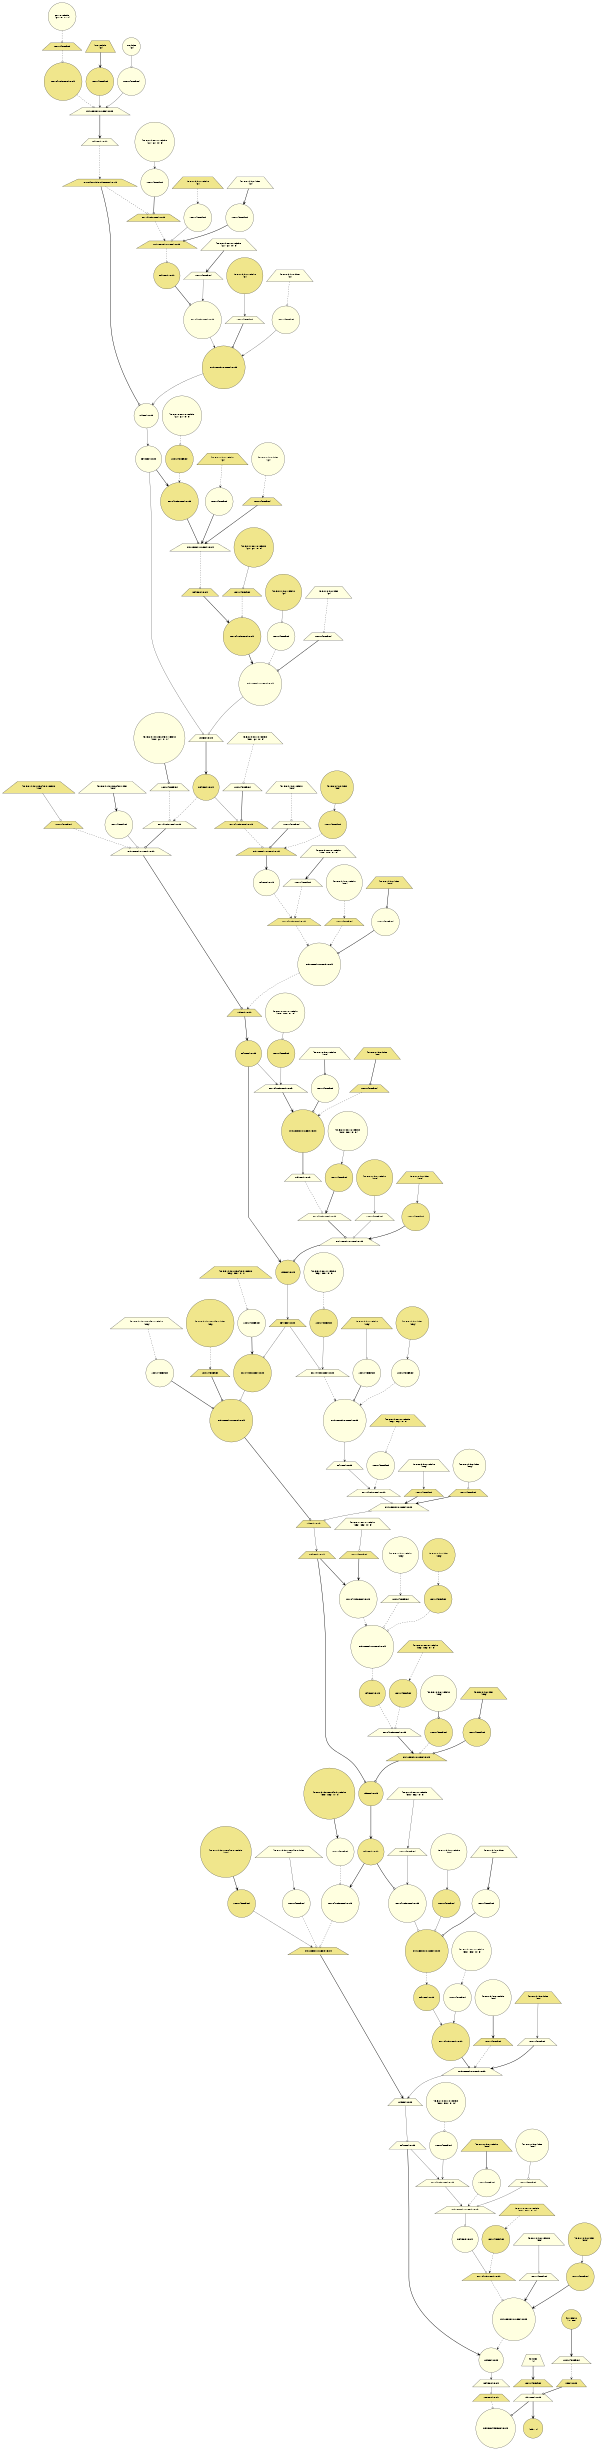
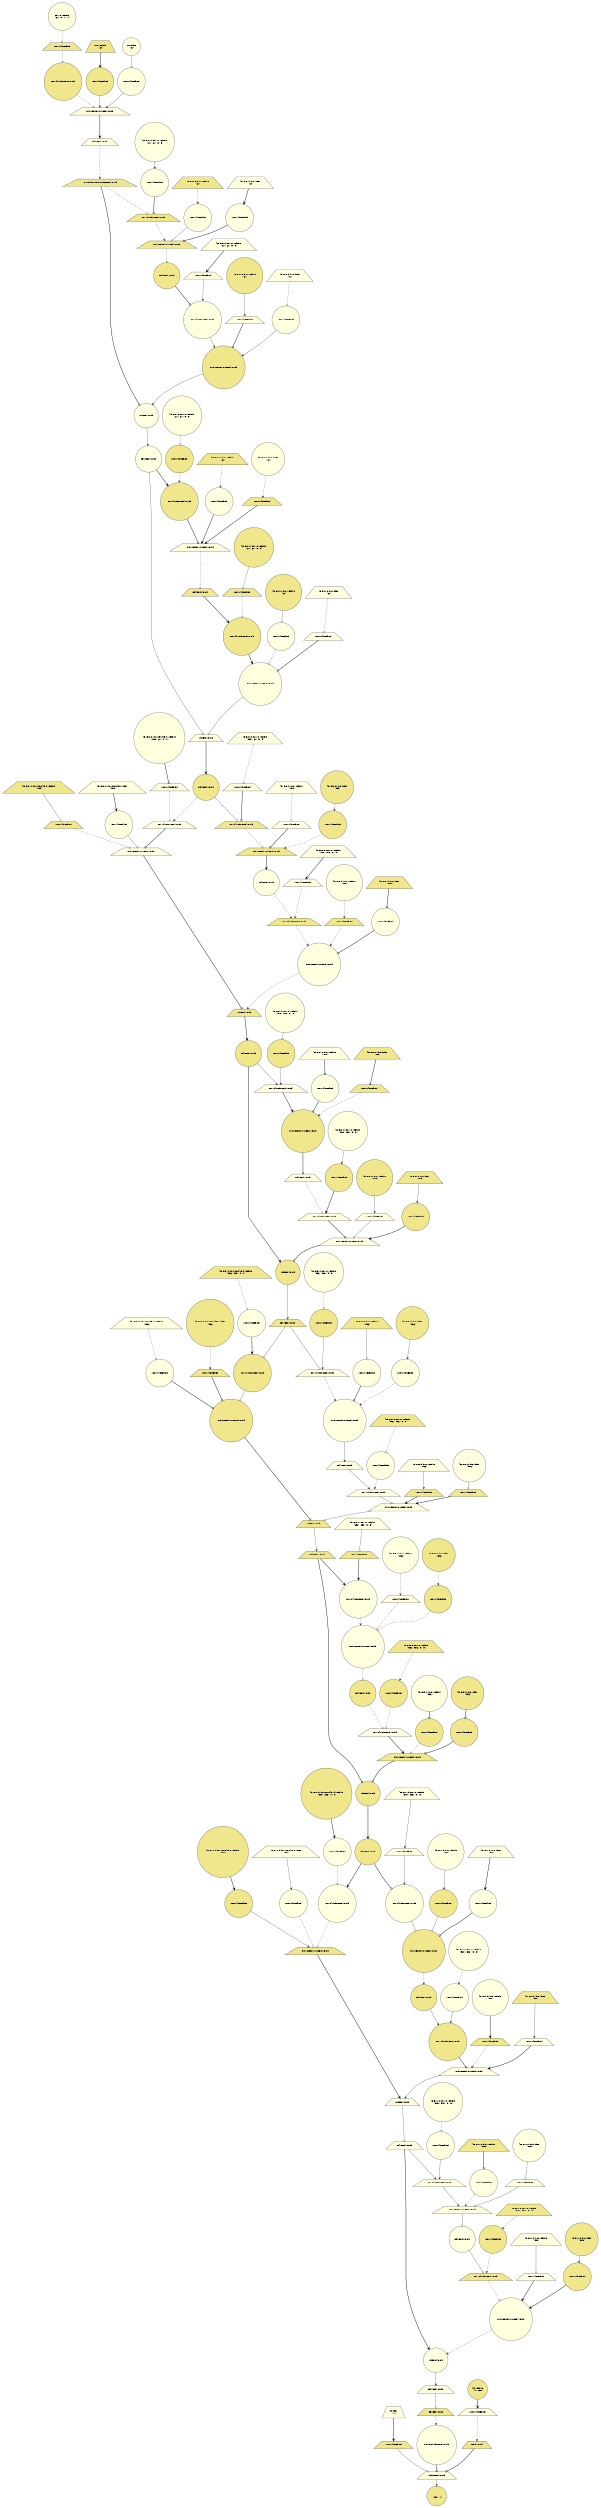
(484, 1693) -> (467, 1693)
(492, 2404) -> (436, 2419)
(520, 2408) -> (437, 2467)
(533, 2409) -> (437, 2482)
